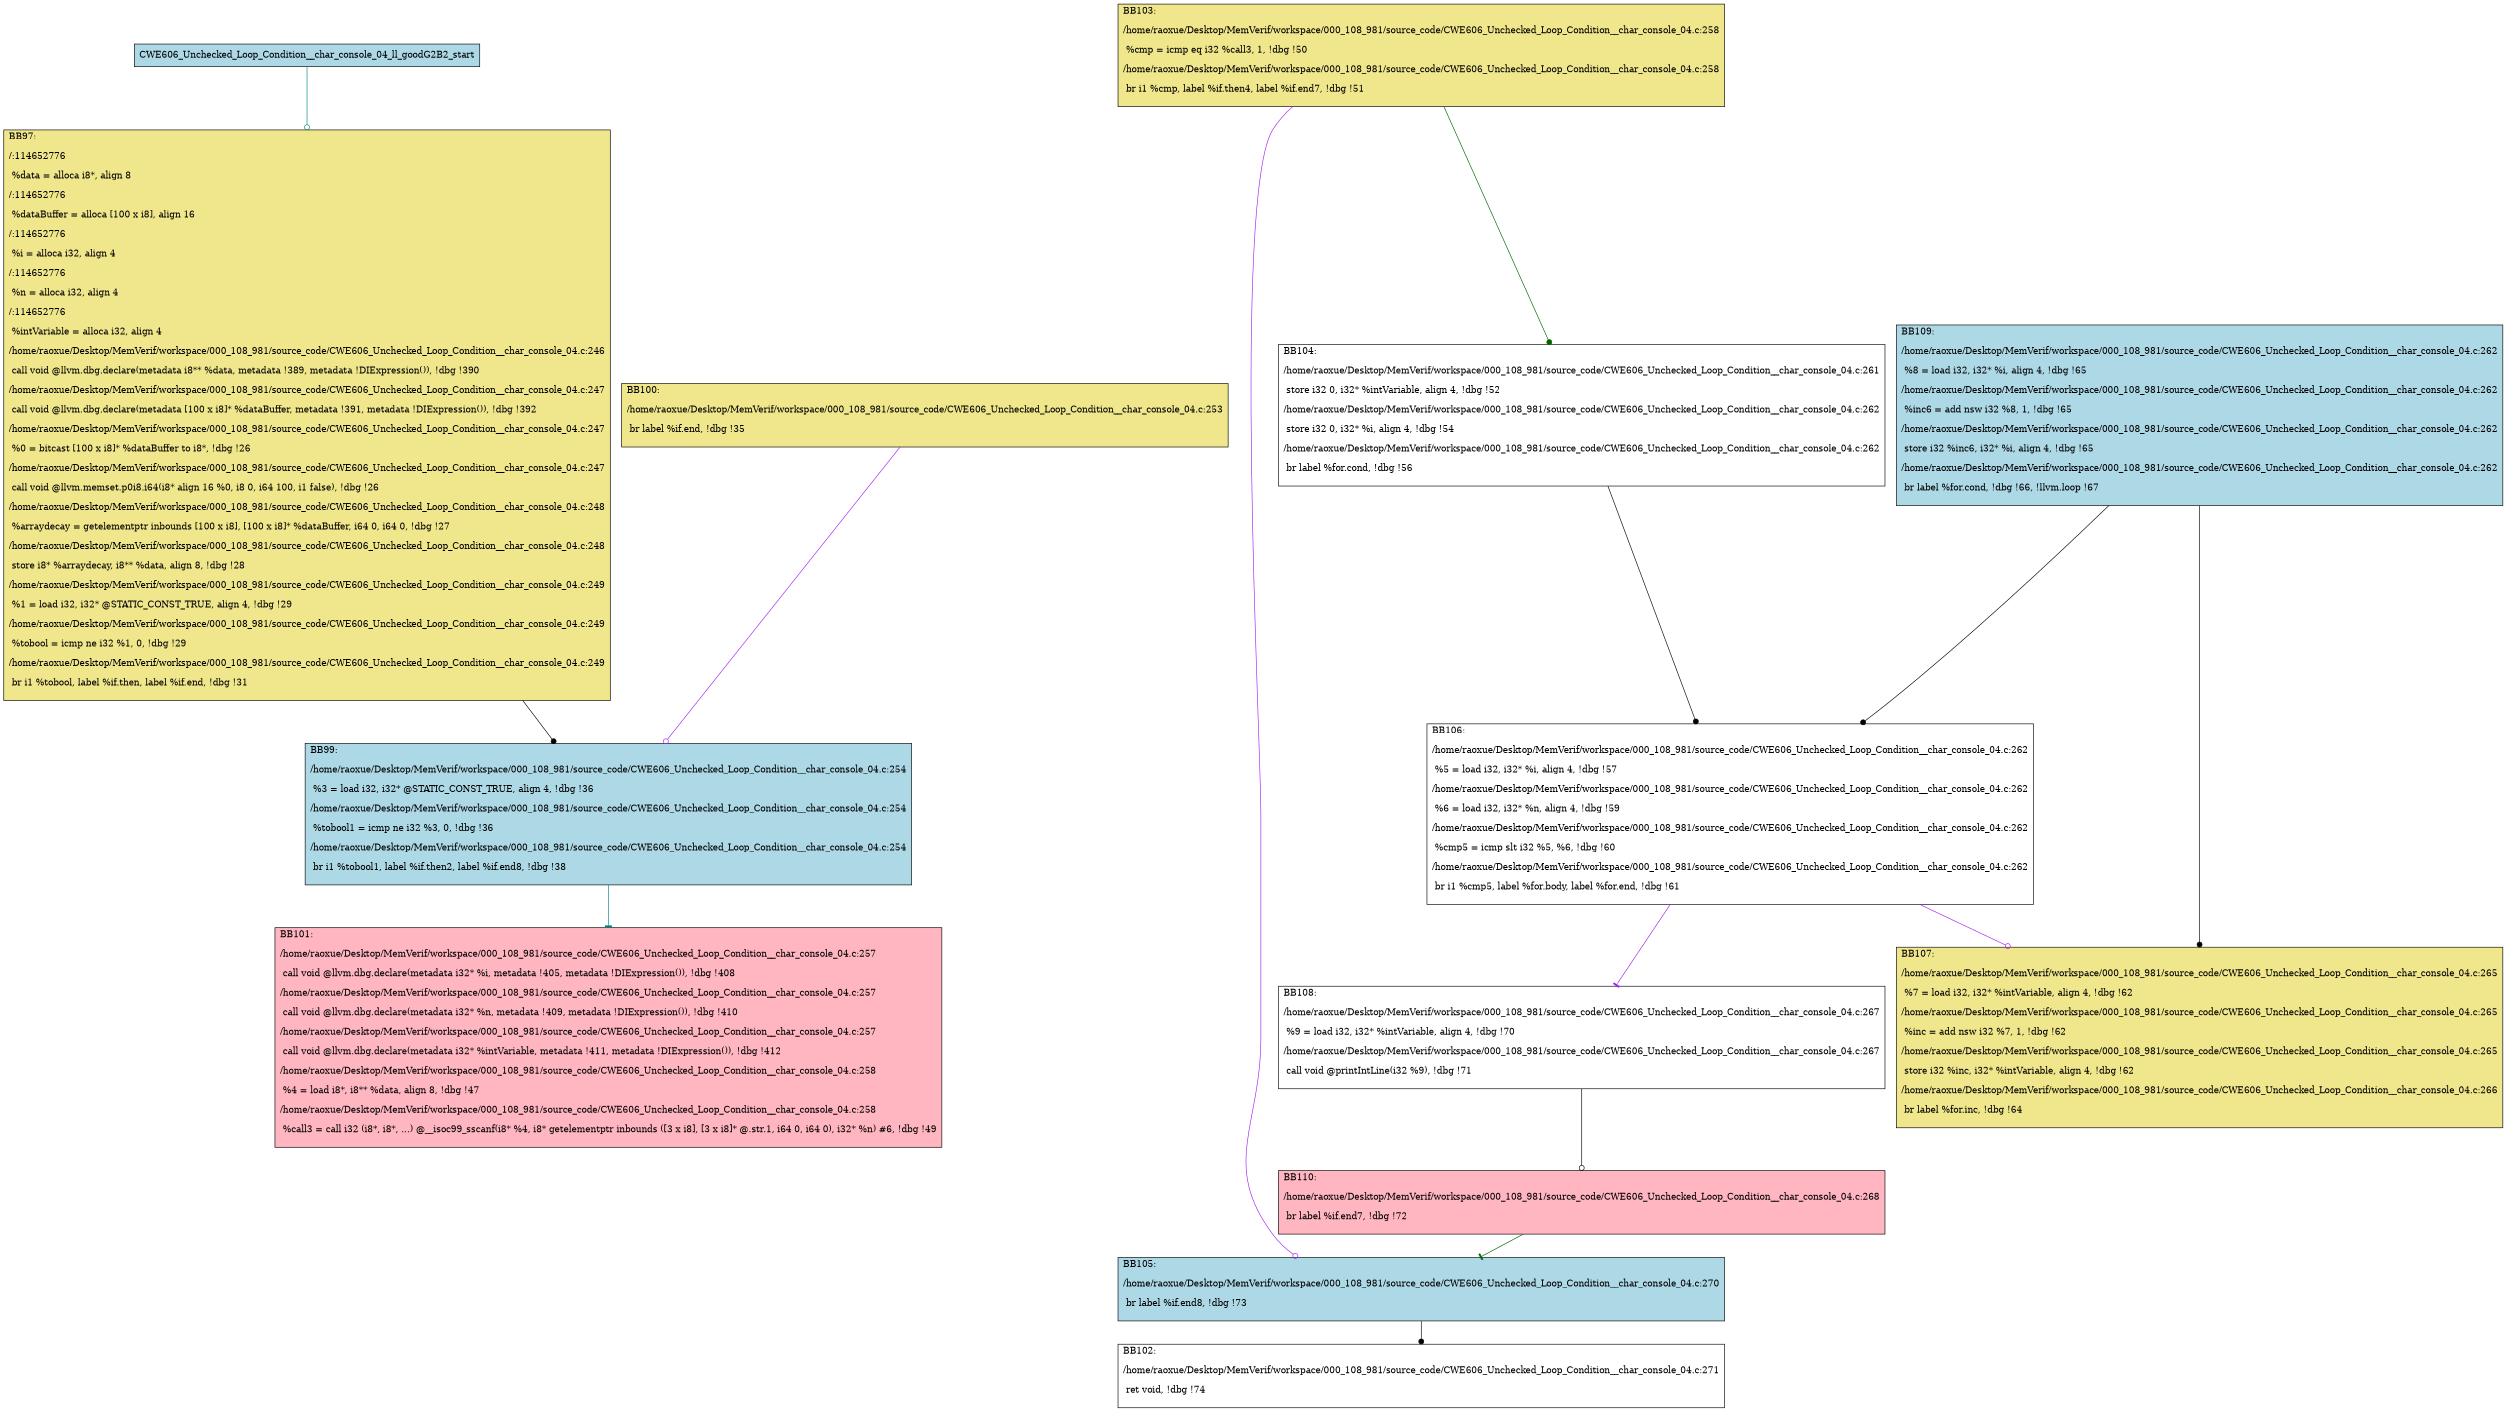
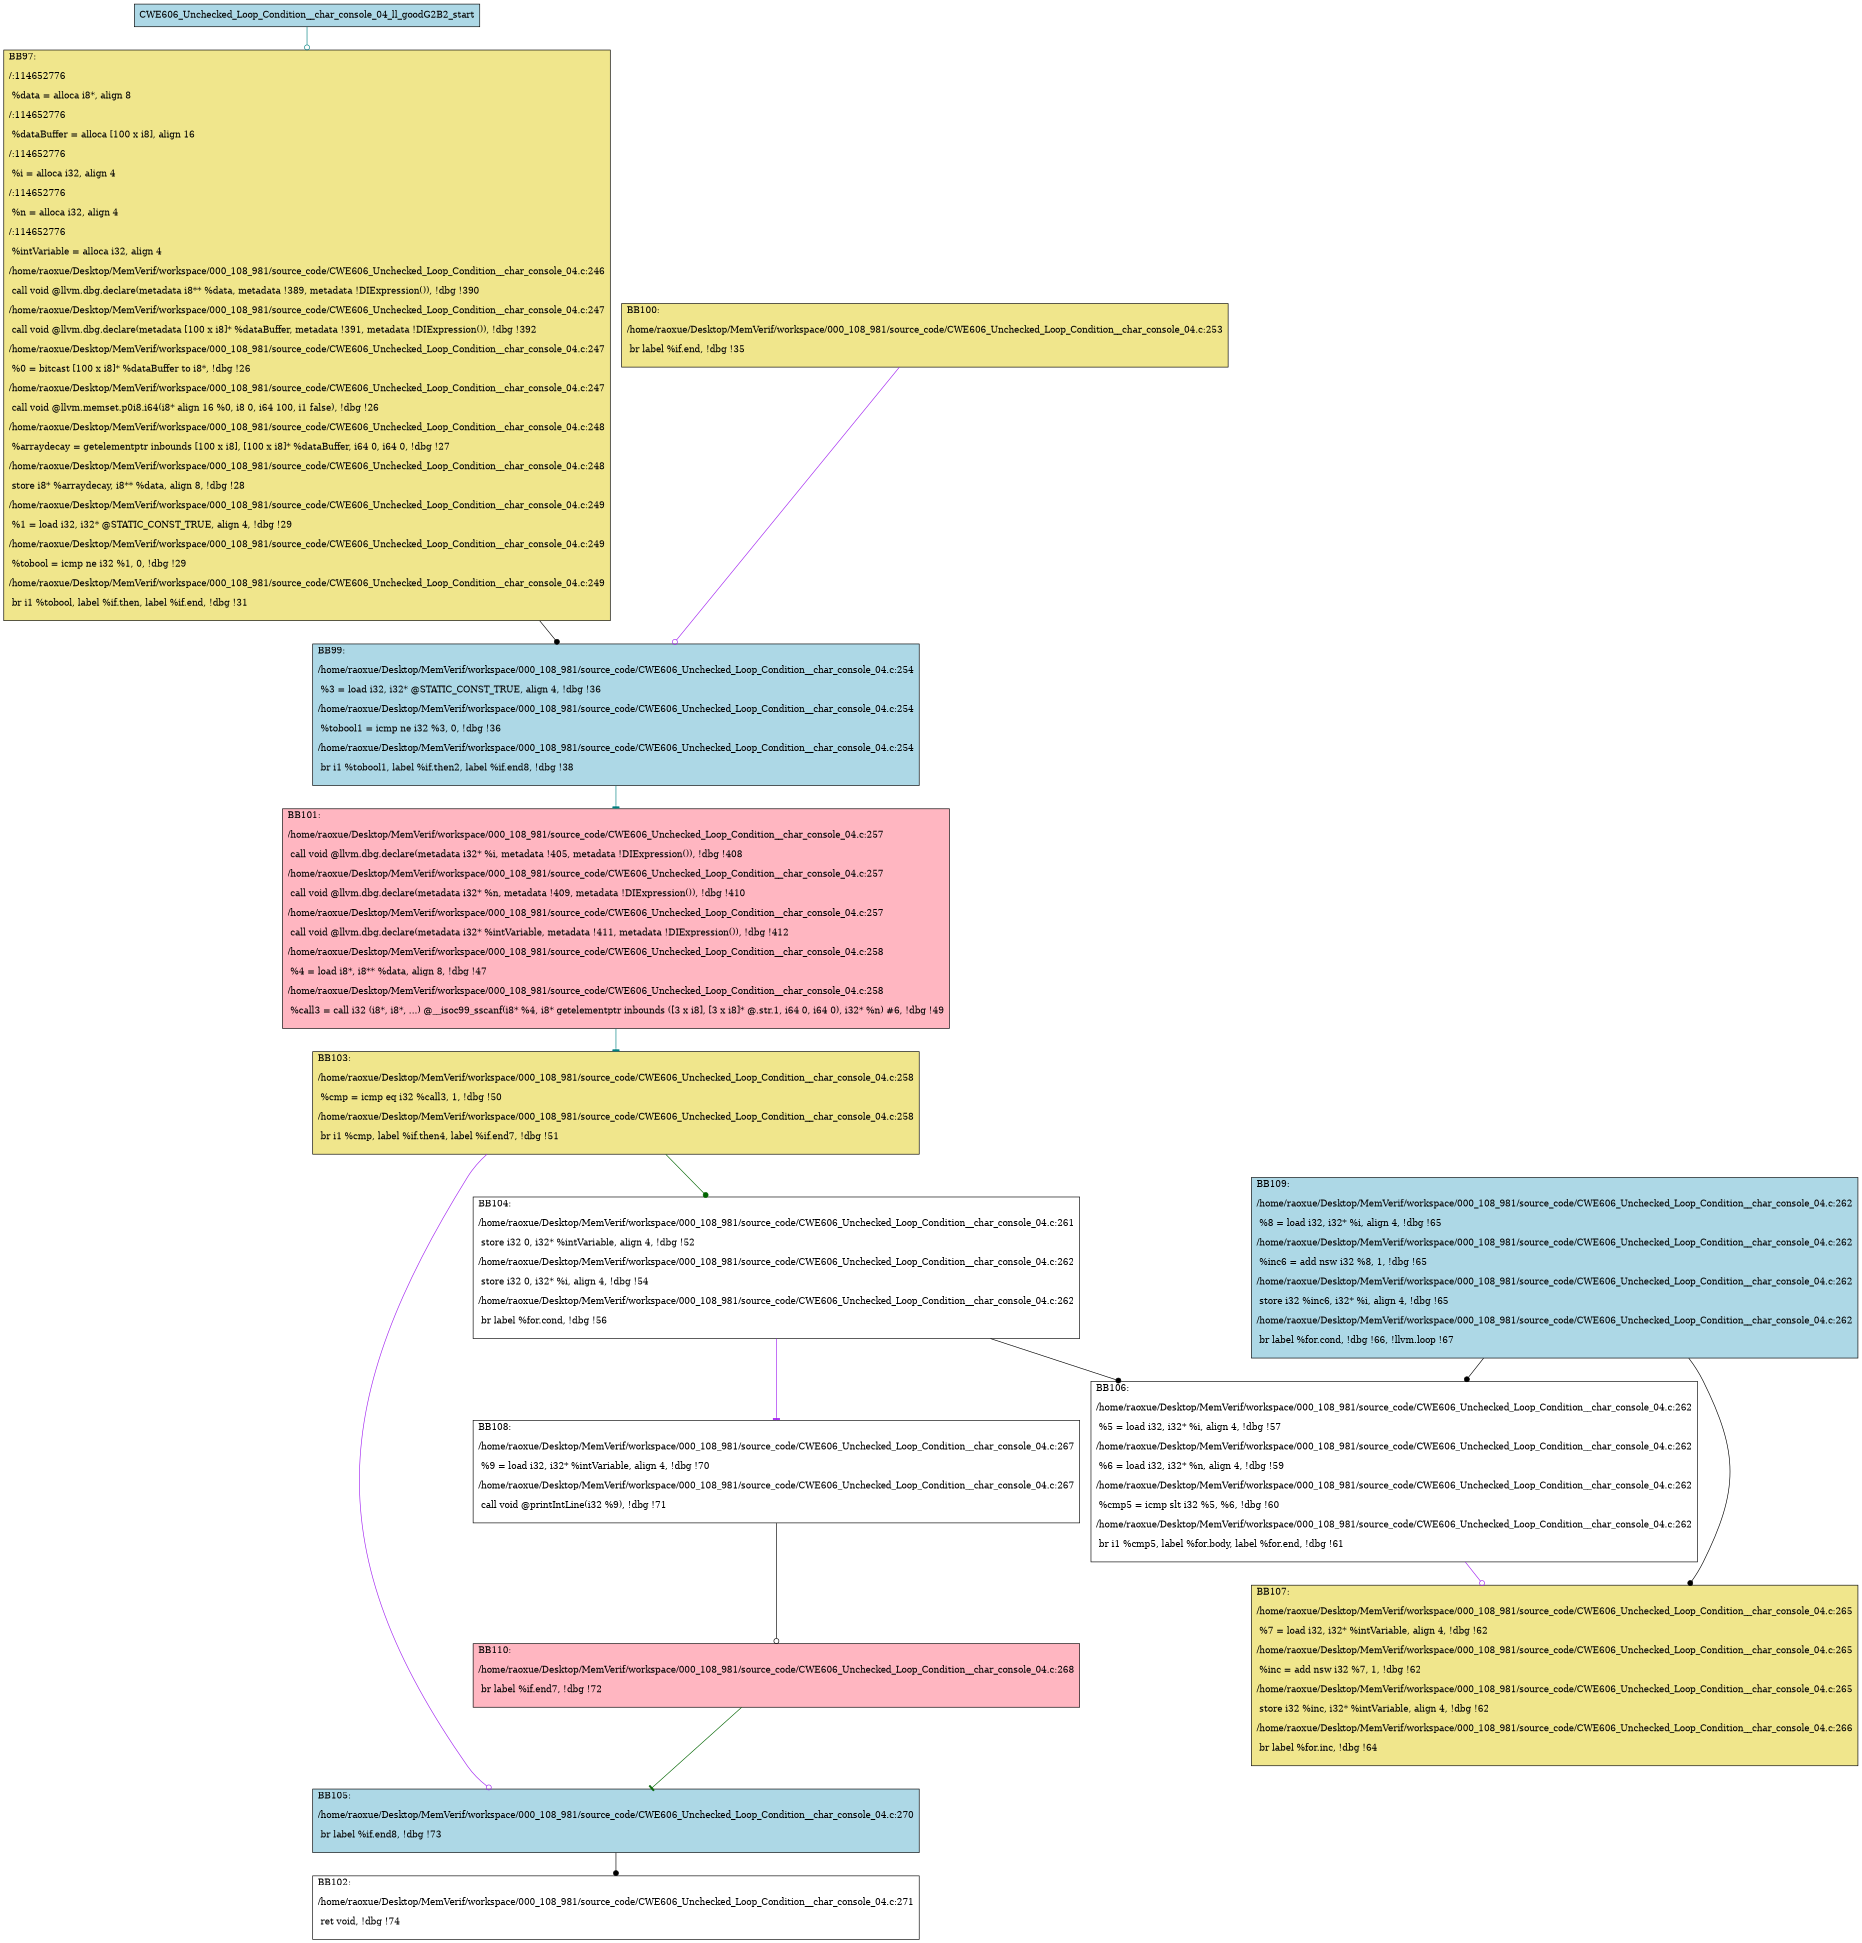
(1644, 944) -> (776, 1378)
none -> (616, 1039)
